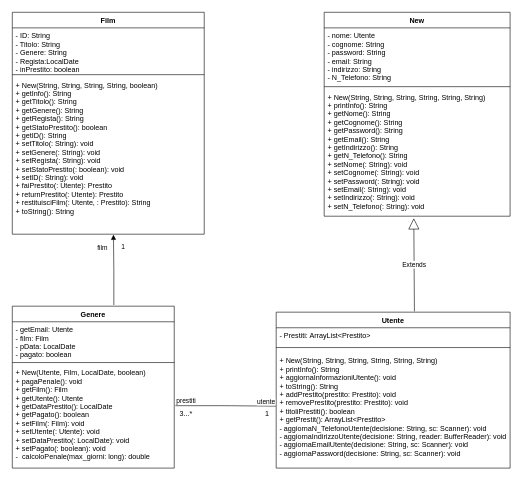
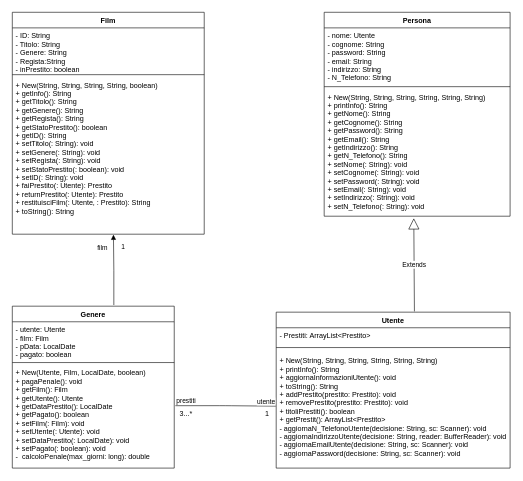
(417, 20) -> (417, 20)
(36, 36) -> (36, 36)
(47, 330) -> (45, 330)
